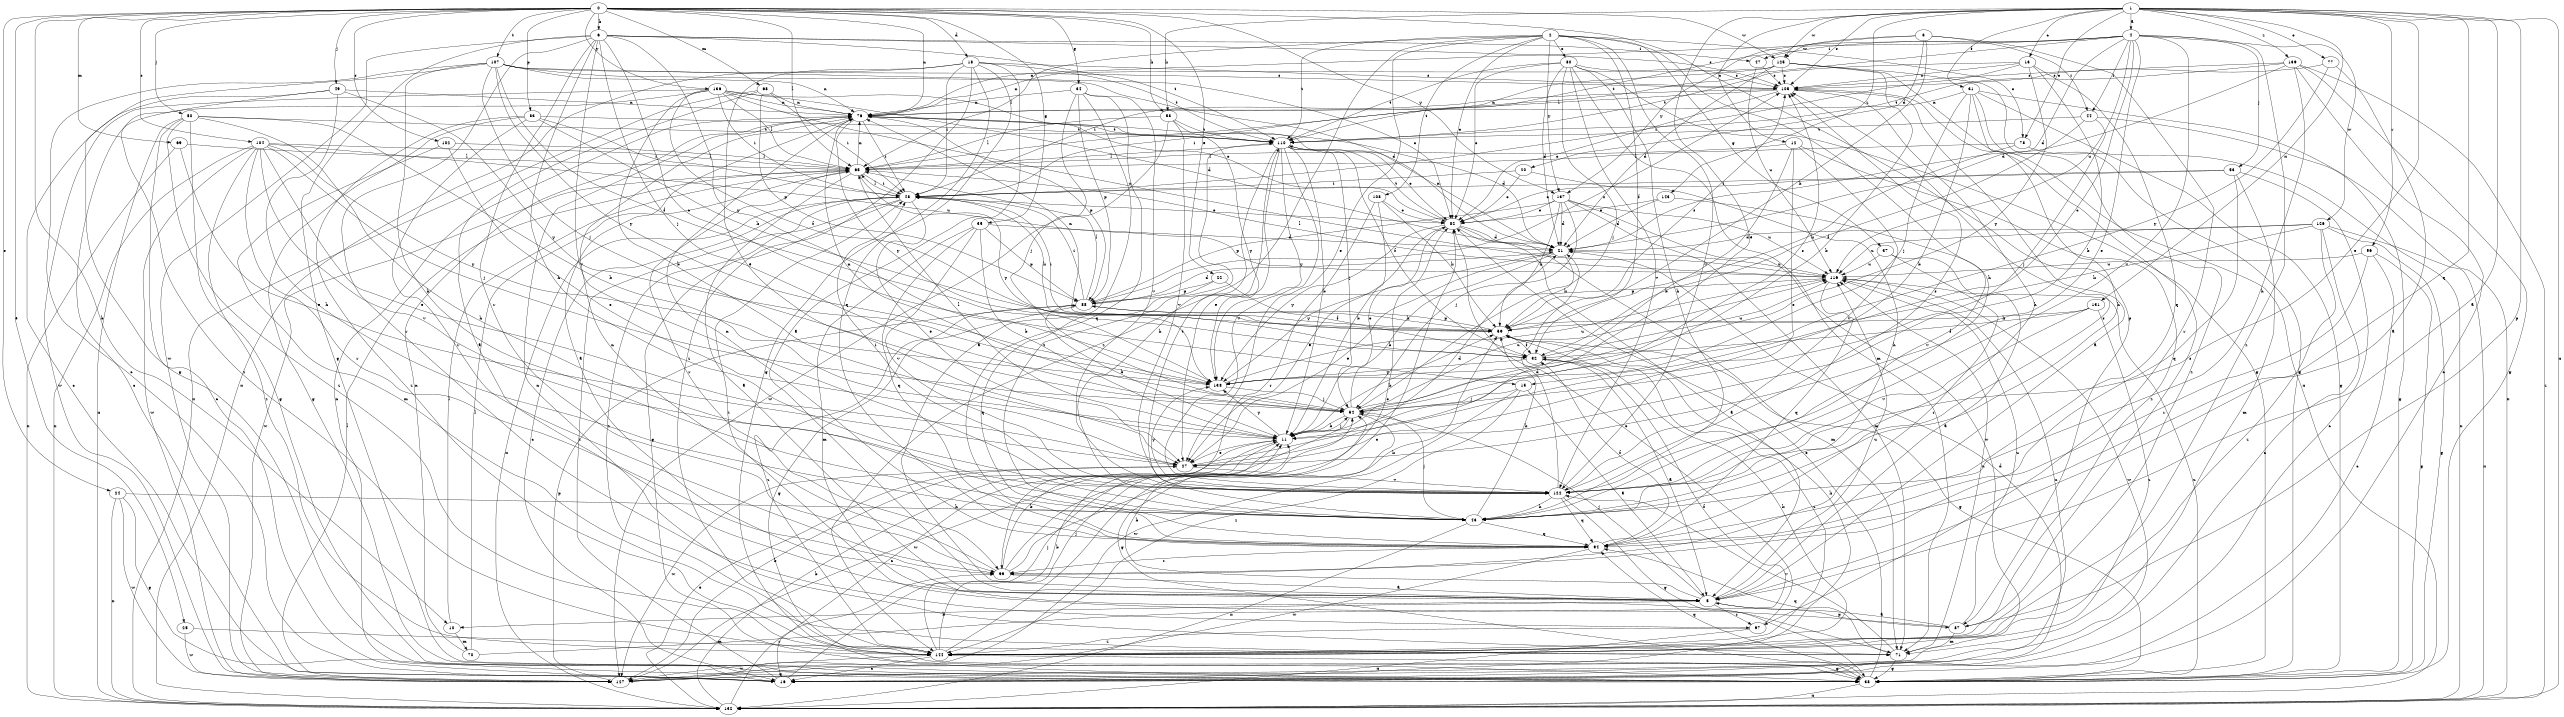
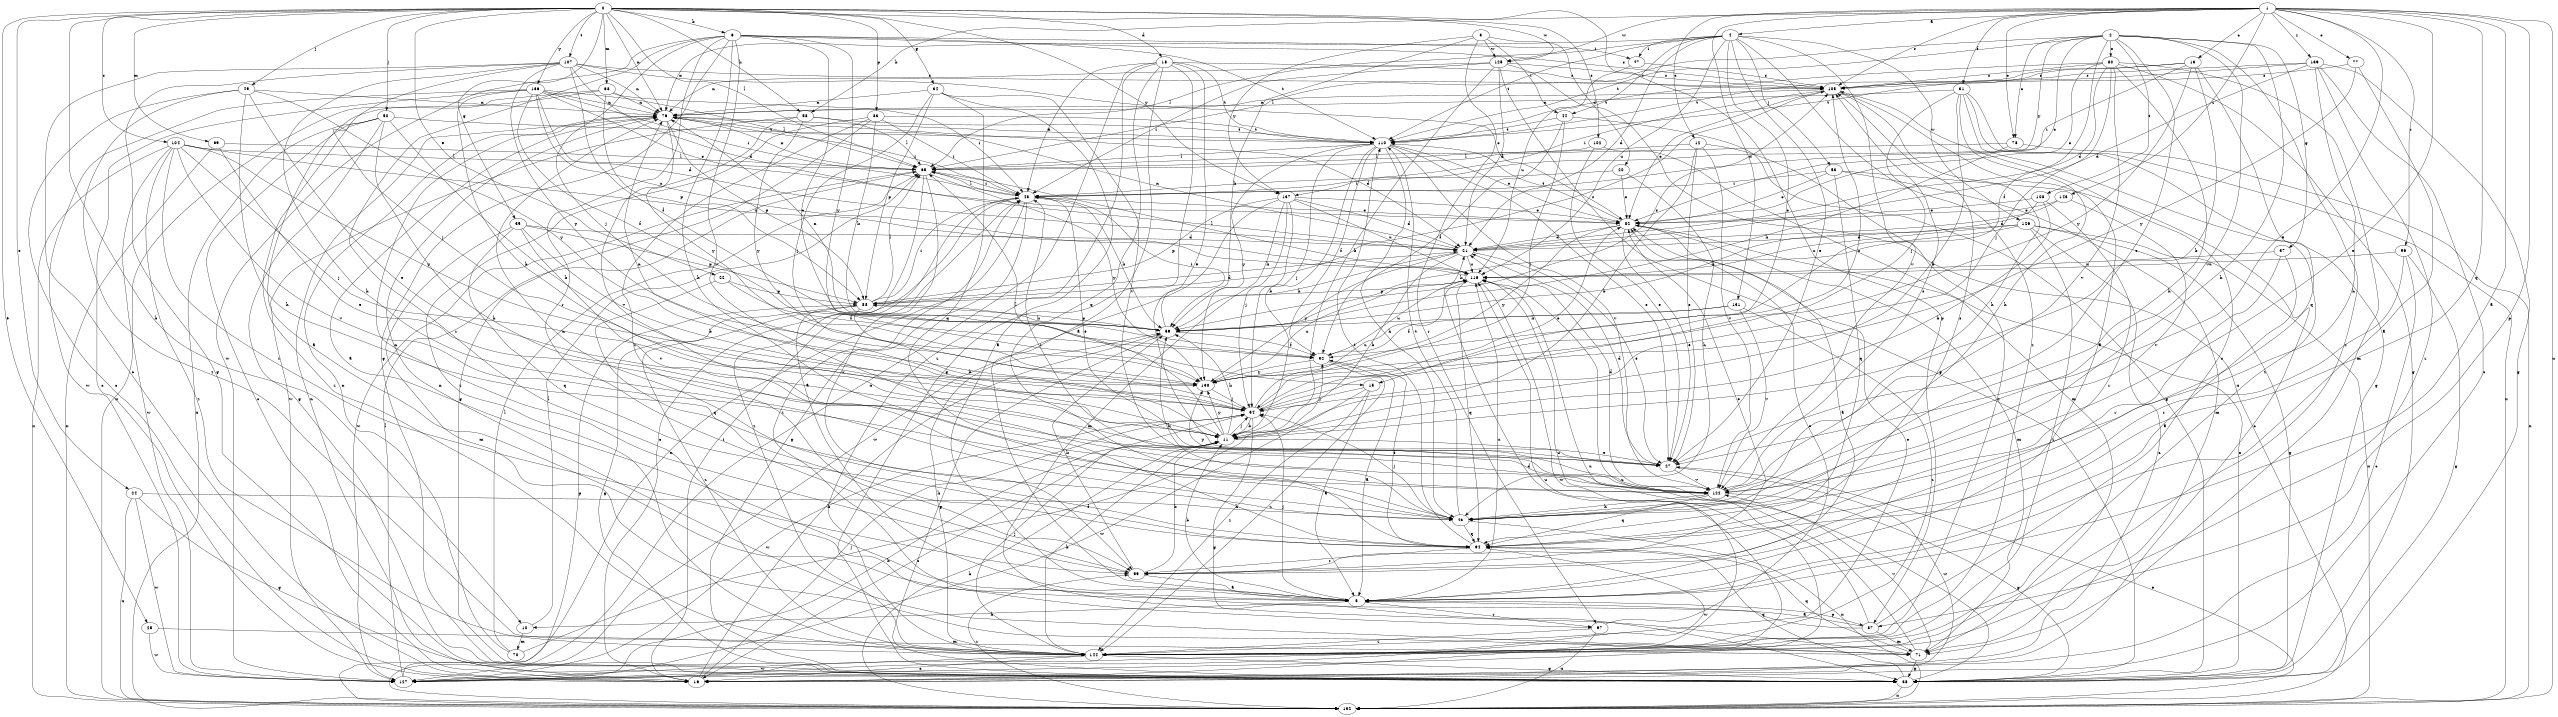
(678, 382) -> (900, 399)
(2544, 646) -> (2009, 616)
